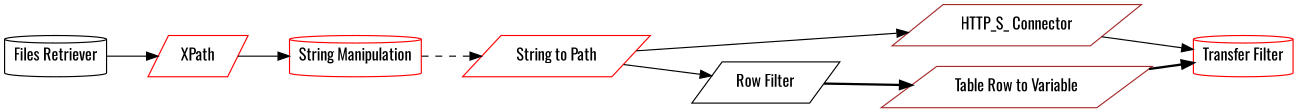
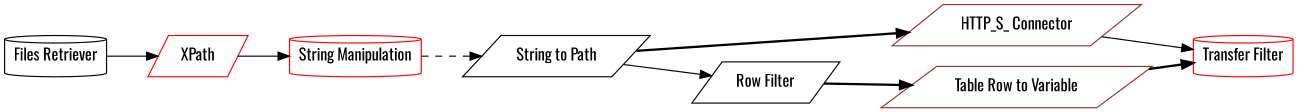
(766, 42) -> (766, 42)
(556, 56) -> (556, 56)
